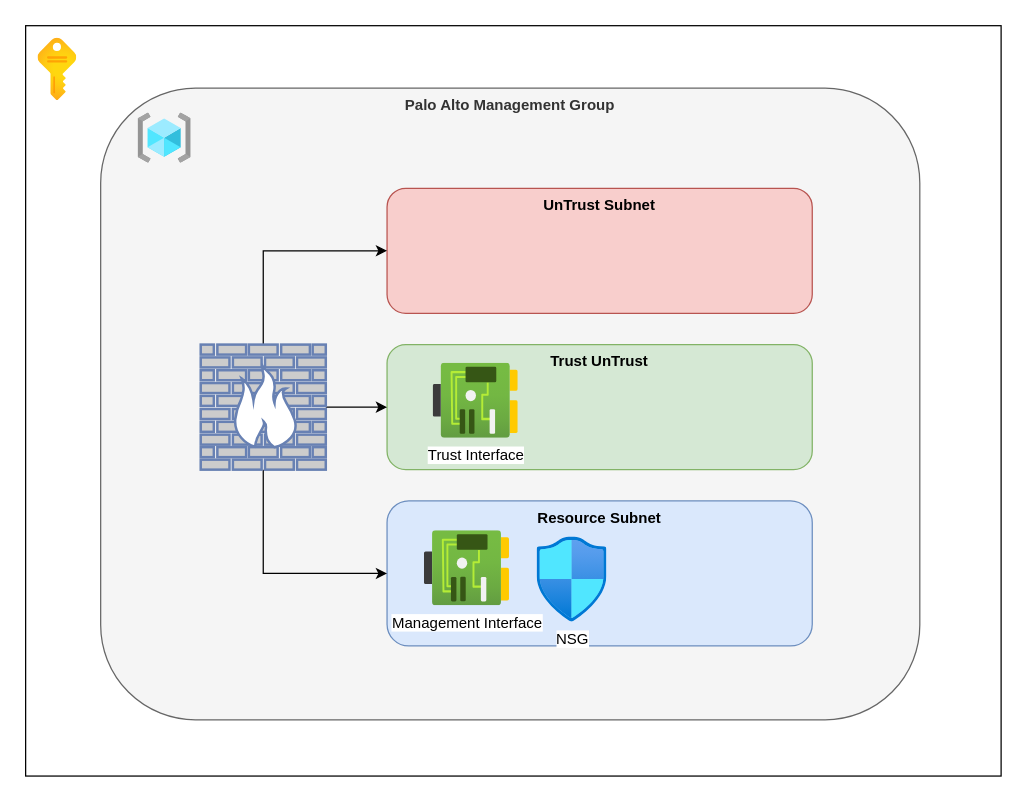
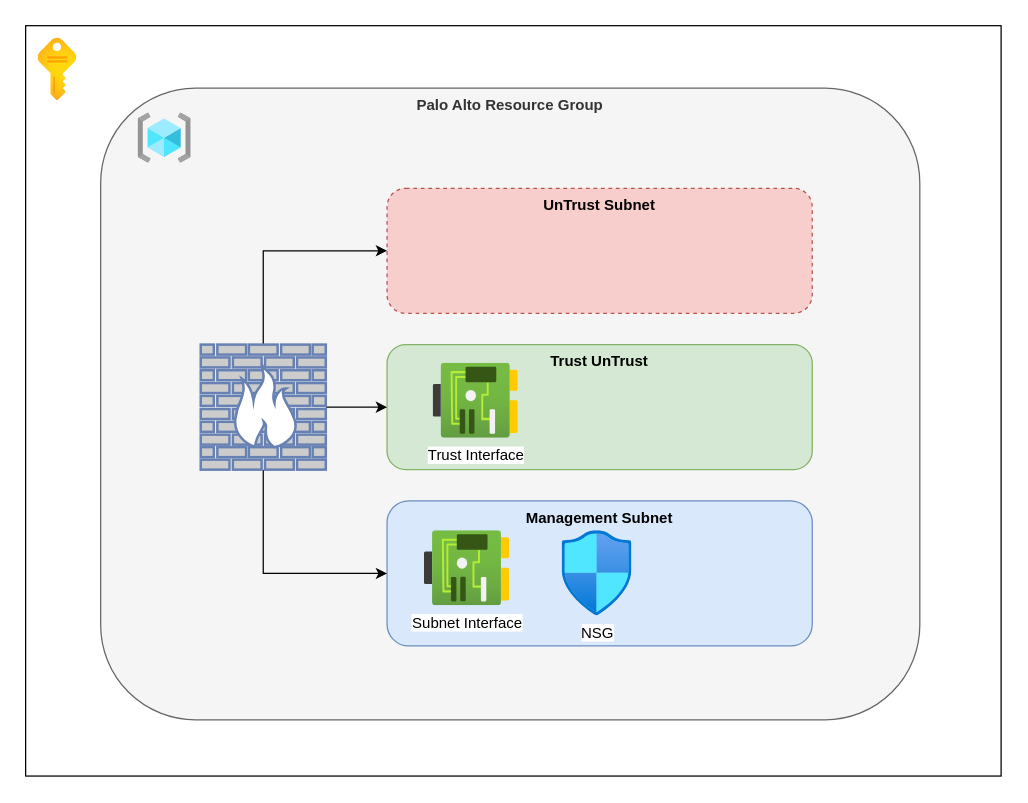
(510, 106) -> (510, 106)
(599, 251) -> (599, 251)
(599, 518) -> (599, 518)
(572, 579) -> (597, 573)
(468, 623) -> (468, 623)
